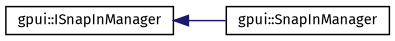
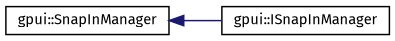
(207, 21) -> (203, 21)
